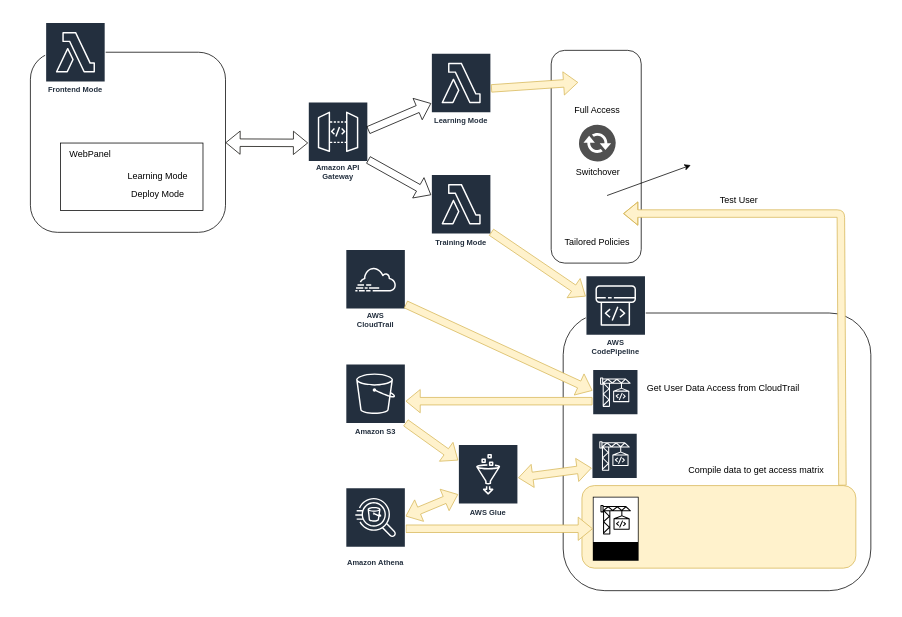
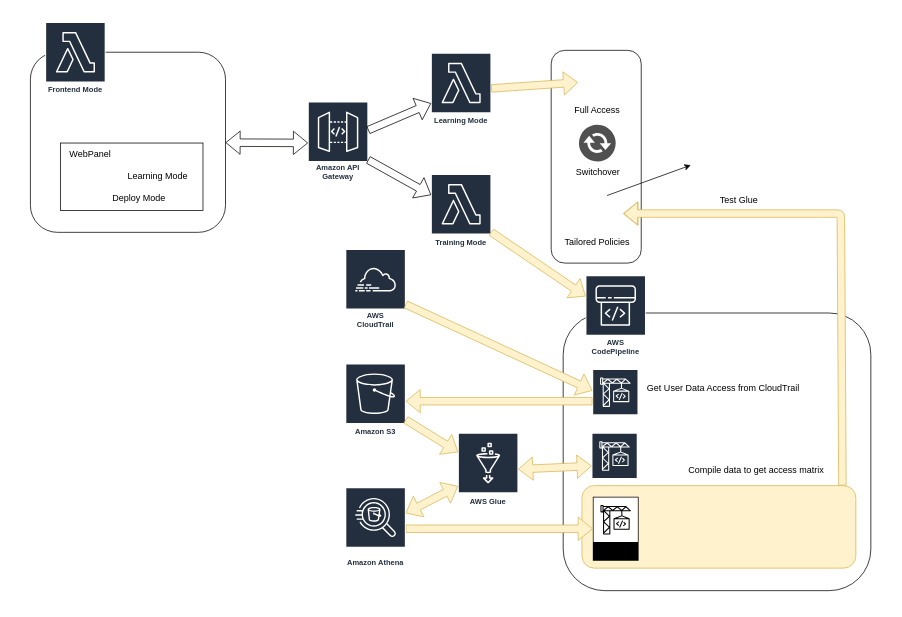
(158, 195) -> (139, 198)
(739, 200) -> (739, 200)
(488, 482) -> (488, 470)
